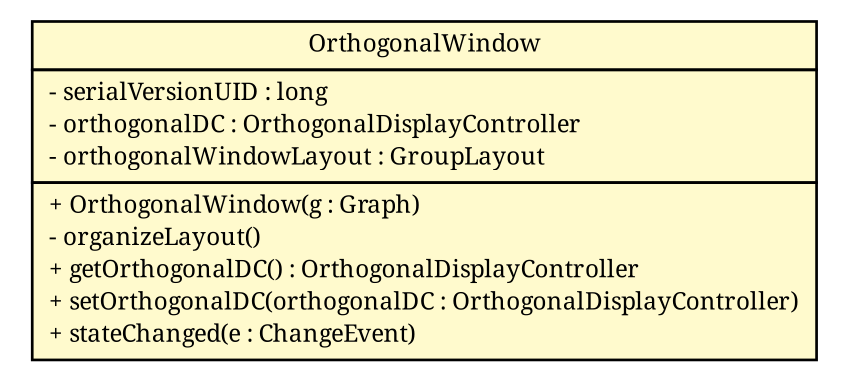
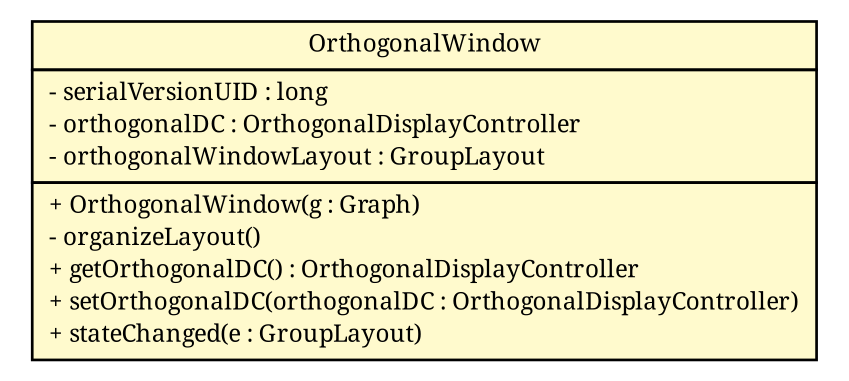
(234, 334) -> (236, 334)
